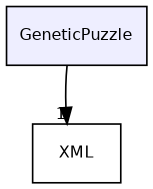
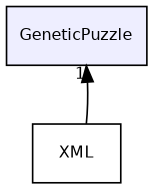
(66, 87) -> (88, 103)
